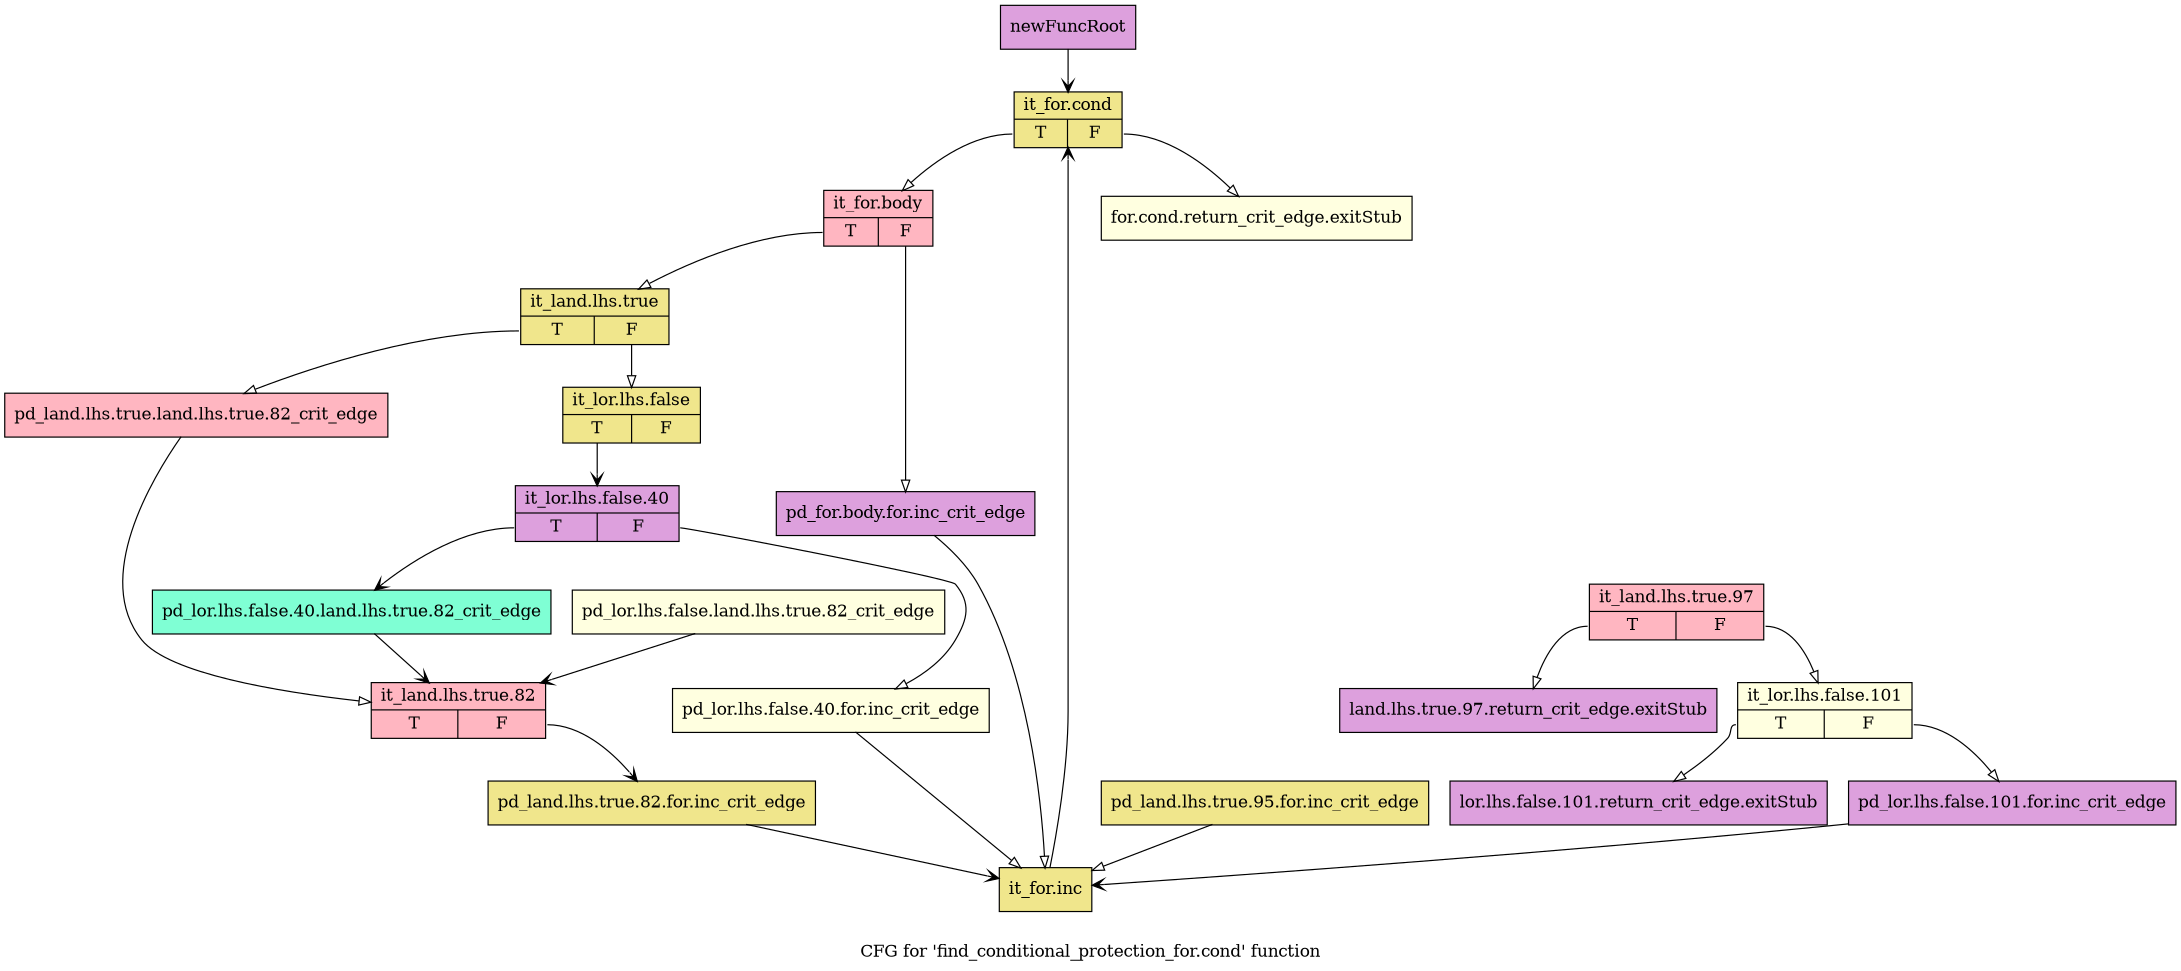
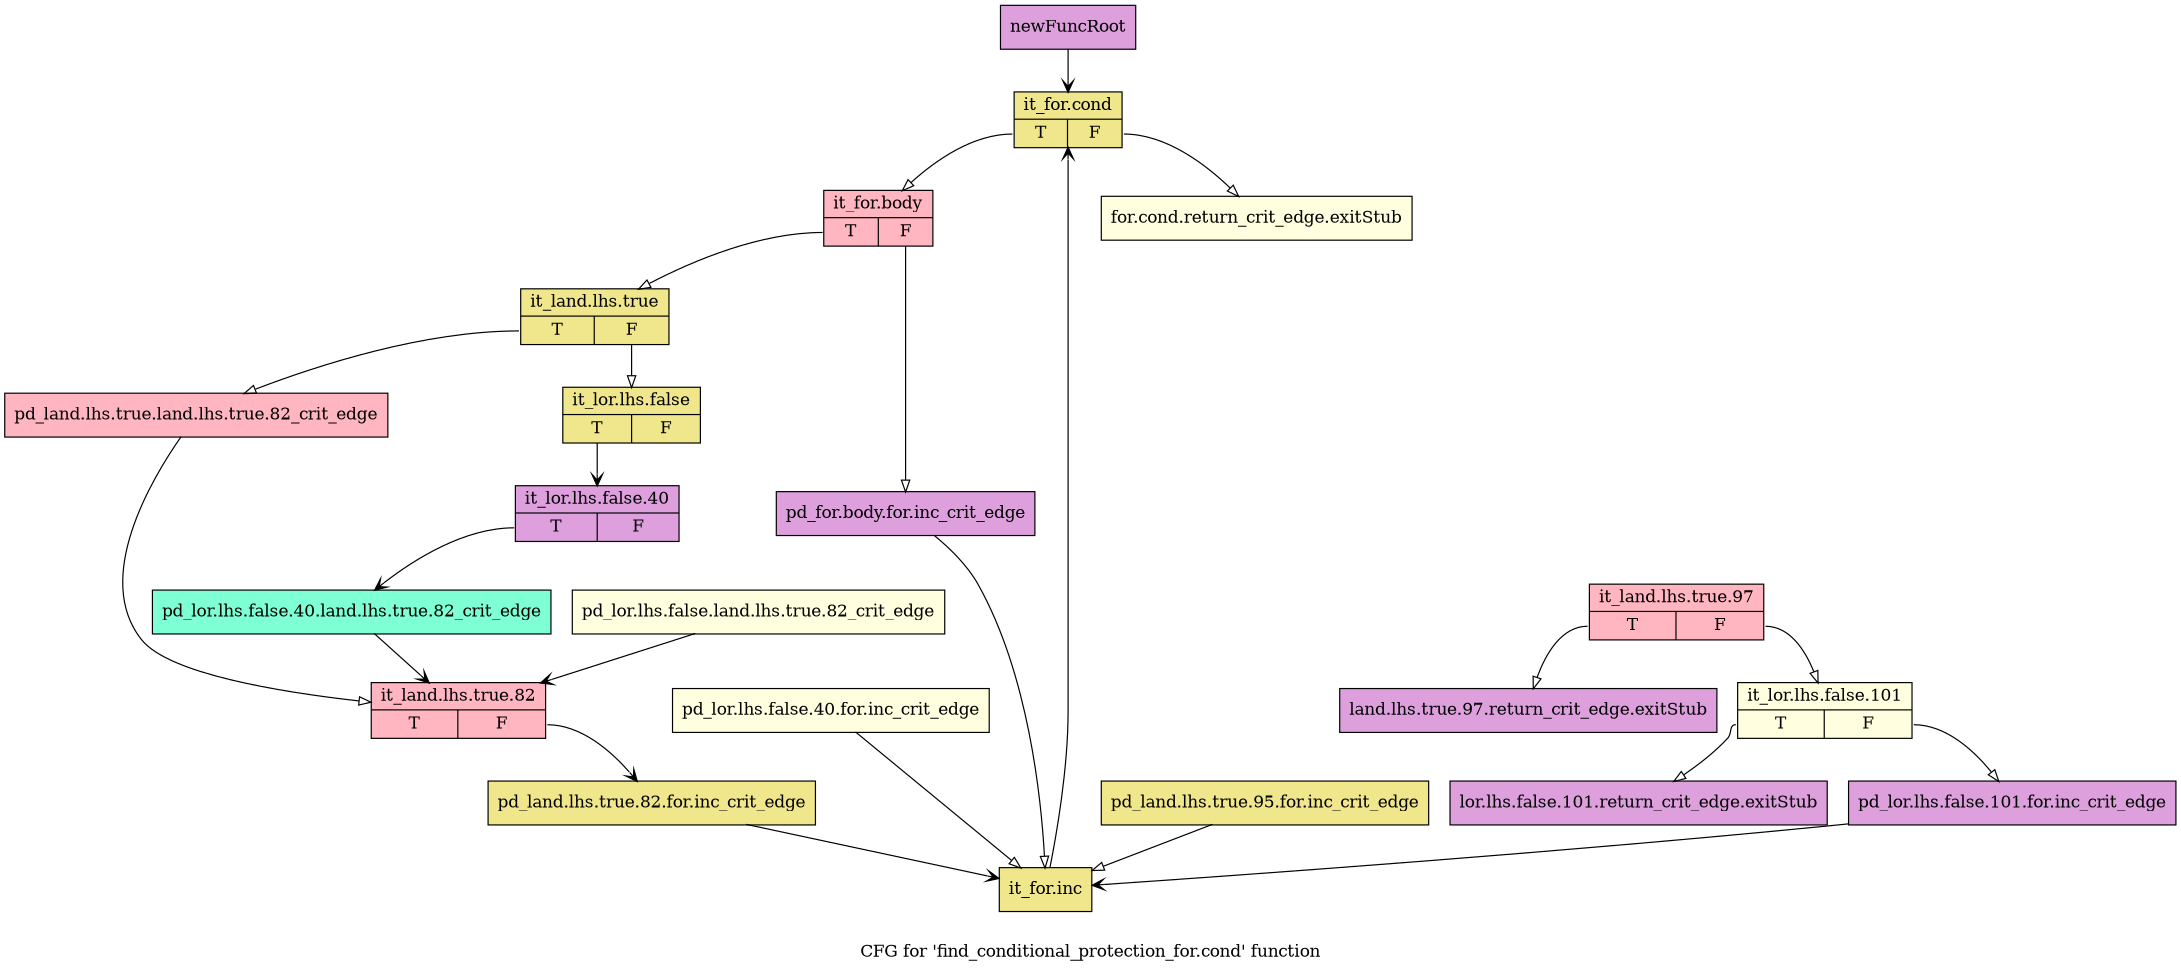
(881, 566) -> none
